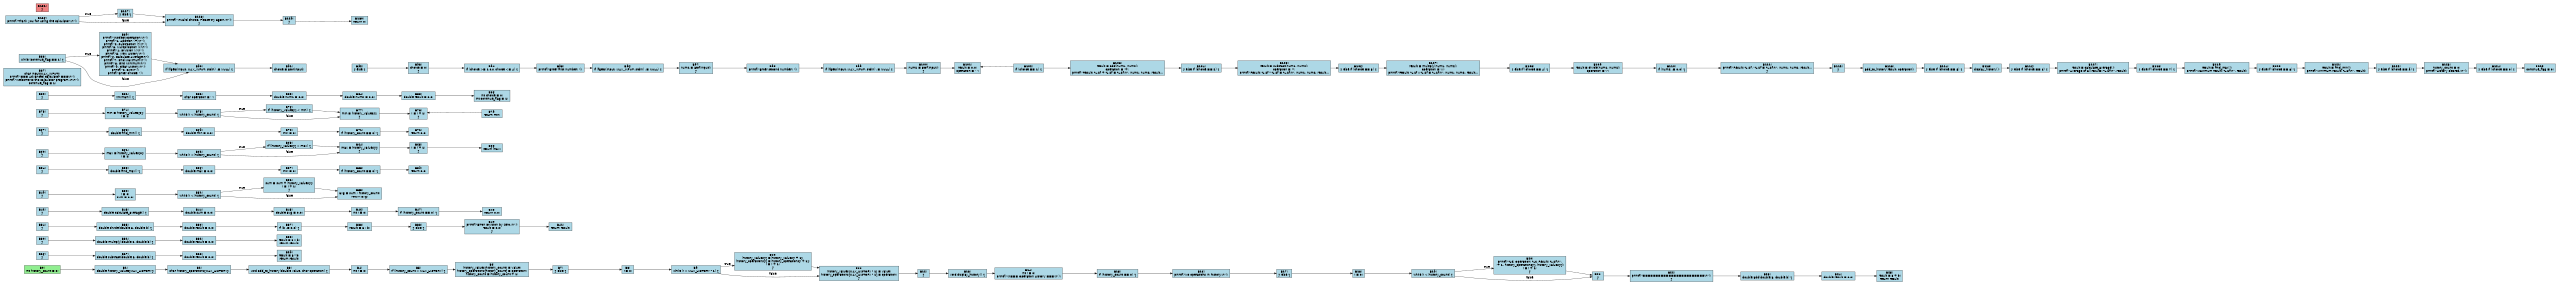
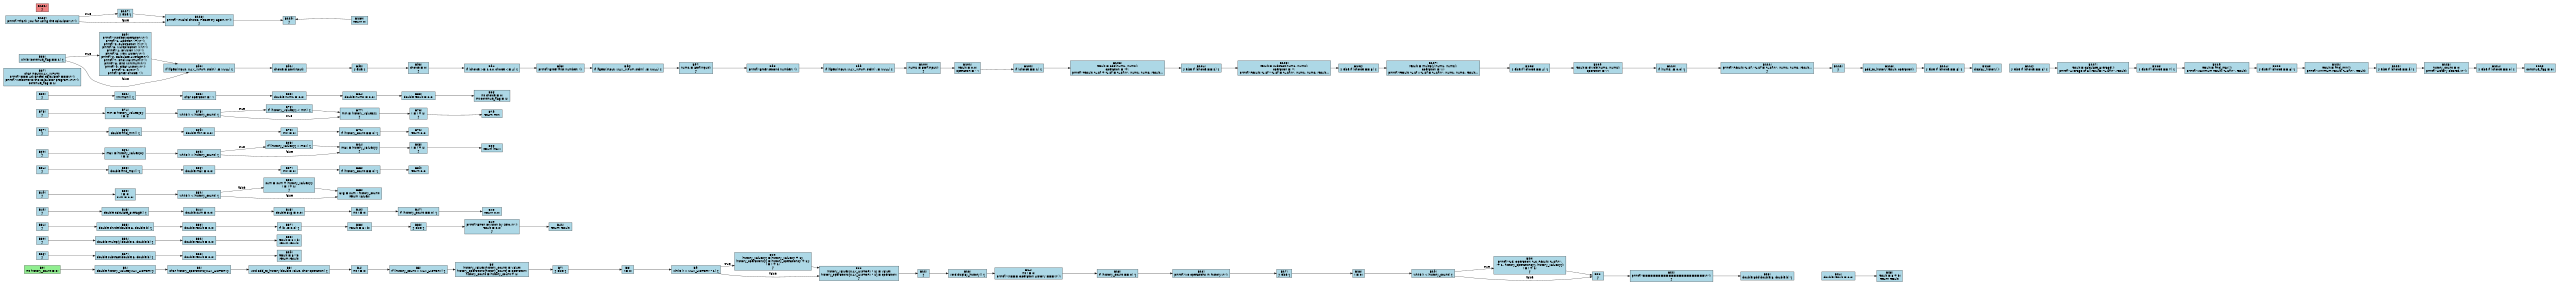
(322, 22) -> (325, 19)
(998, 67) -> (996, 69)
none -> (328, 68)
(2004, 68) -> none
(456, 112) -> (453, 115)
(289, 116) -> (289, 116)
(242, 188) -> (242, 188)
(360, 194) -> (360, 194)
(1807, 276) -> none
